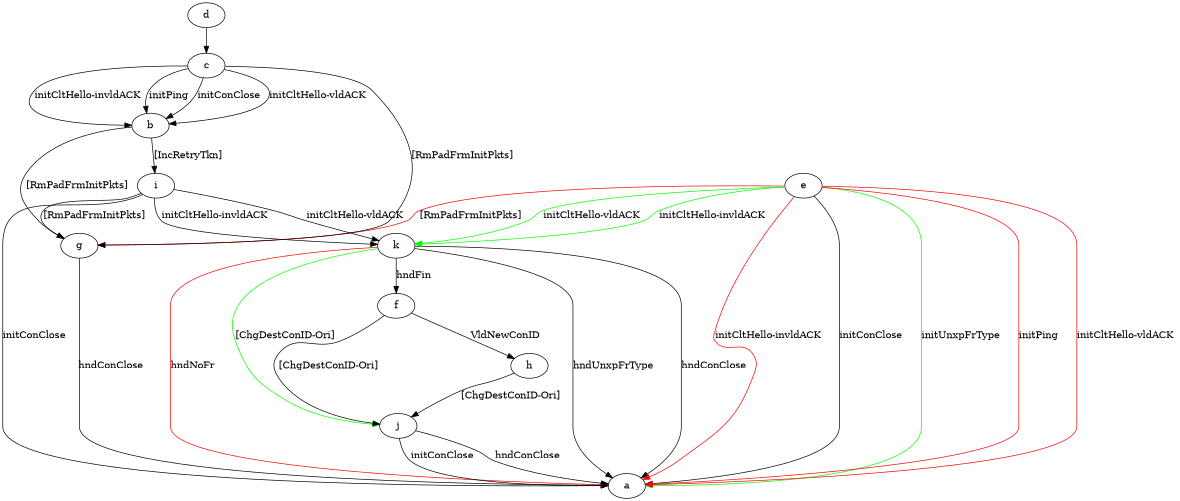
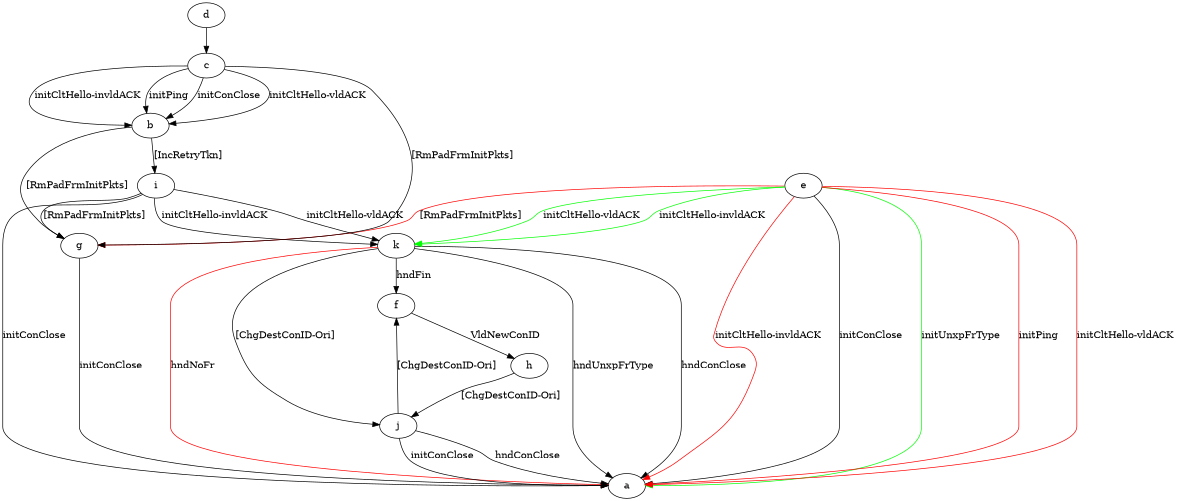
(234, 331) -> (234, 331)
(275, 361) -> (397, 369)
(113, 366) -> (113, 366)
